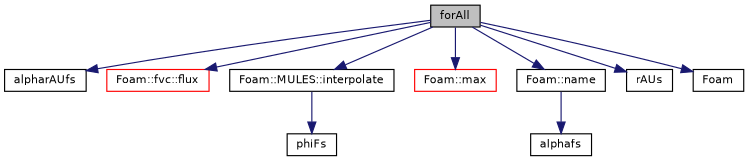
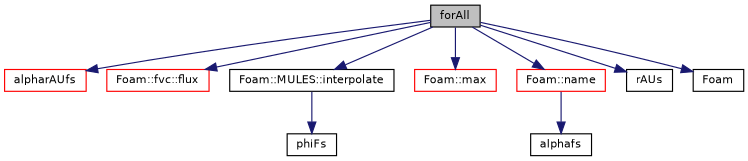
(45, 80) -> (45, 80)
(561, 80) -> (561, 80)
